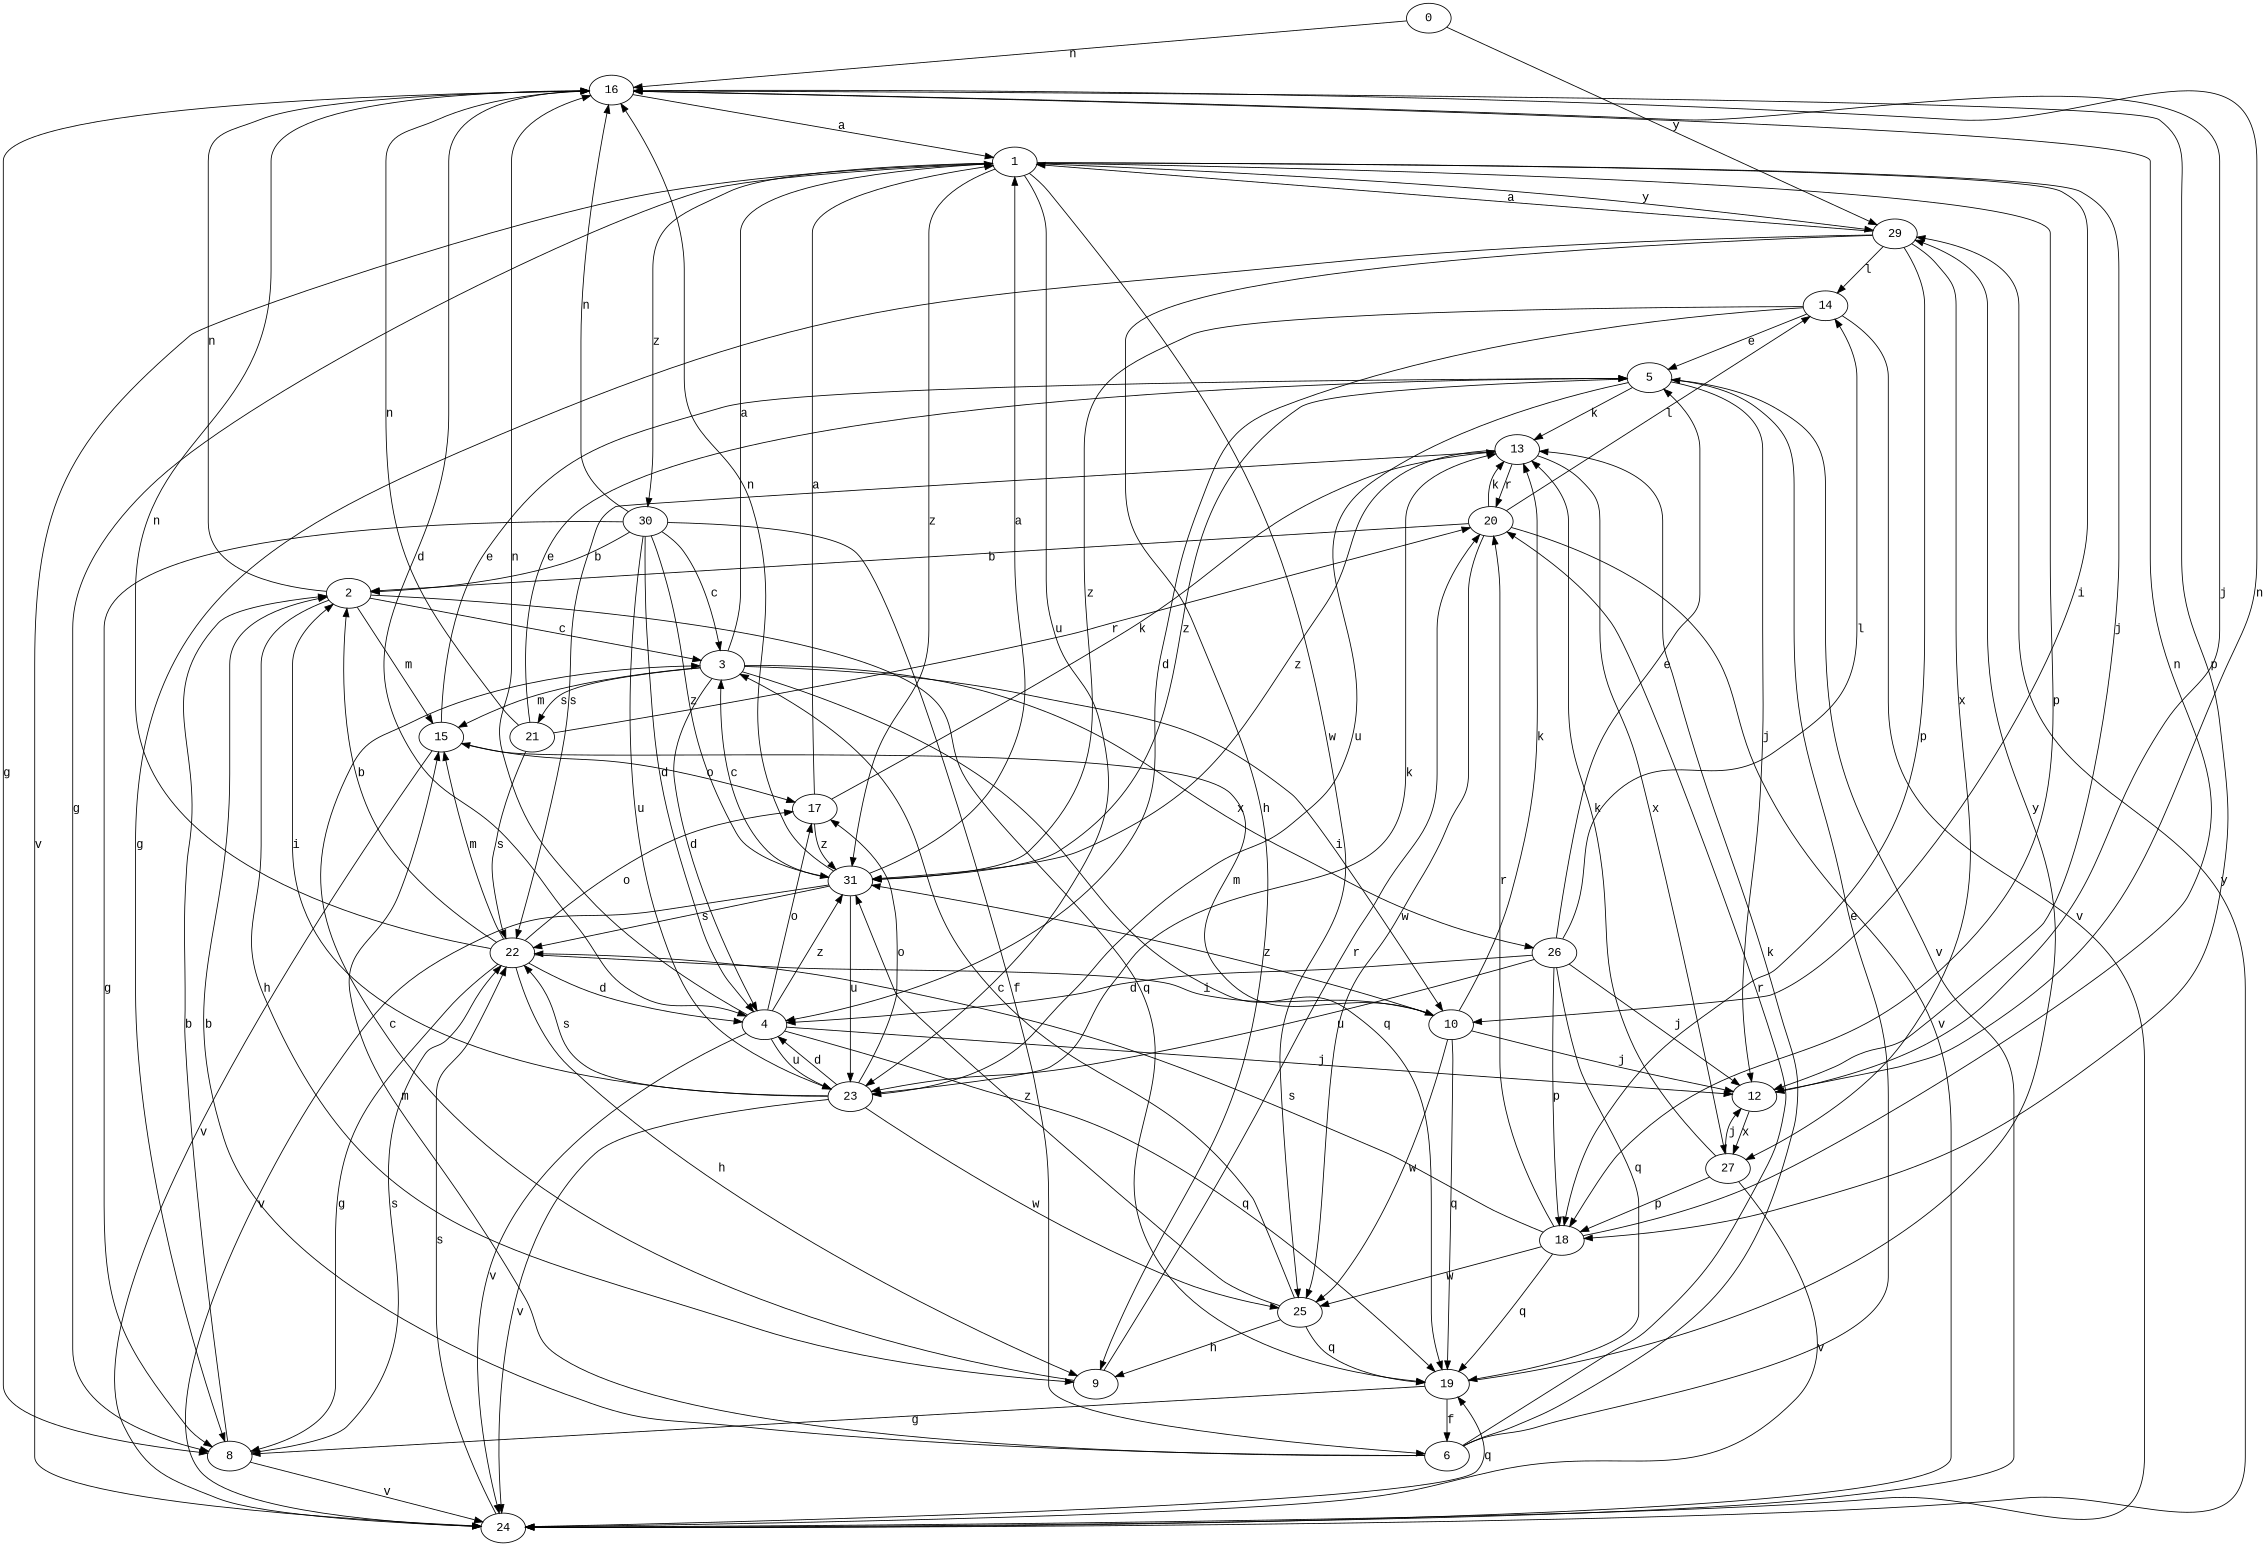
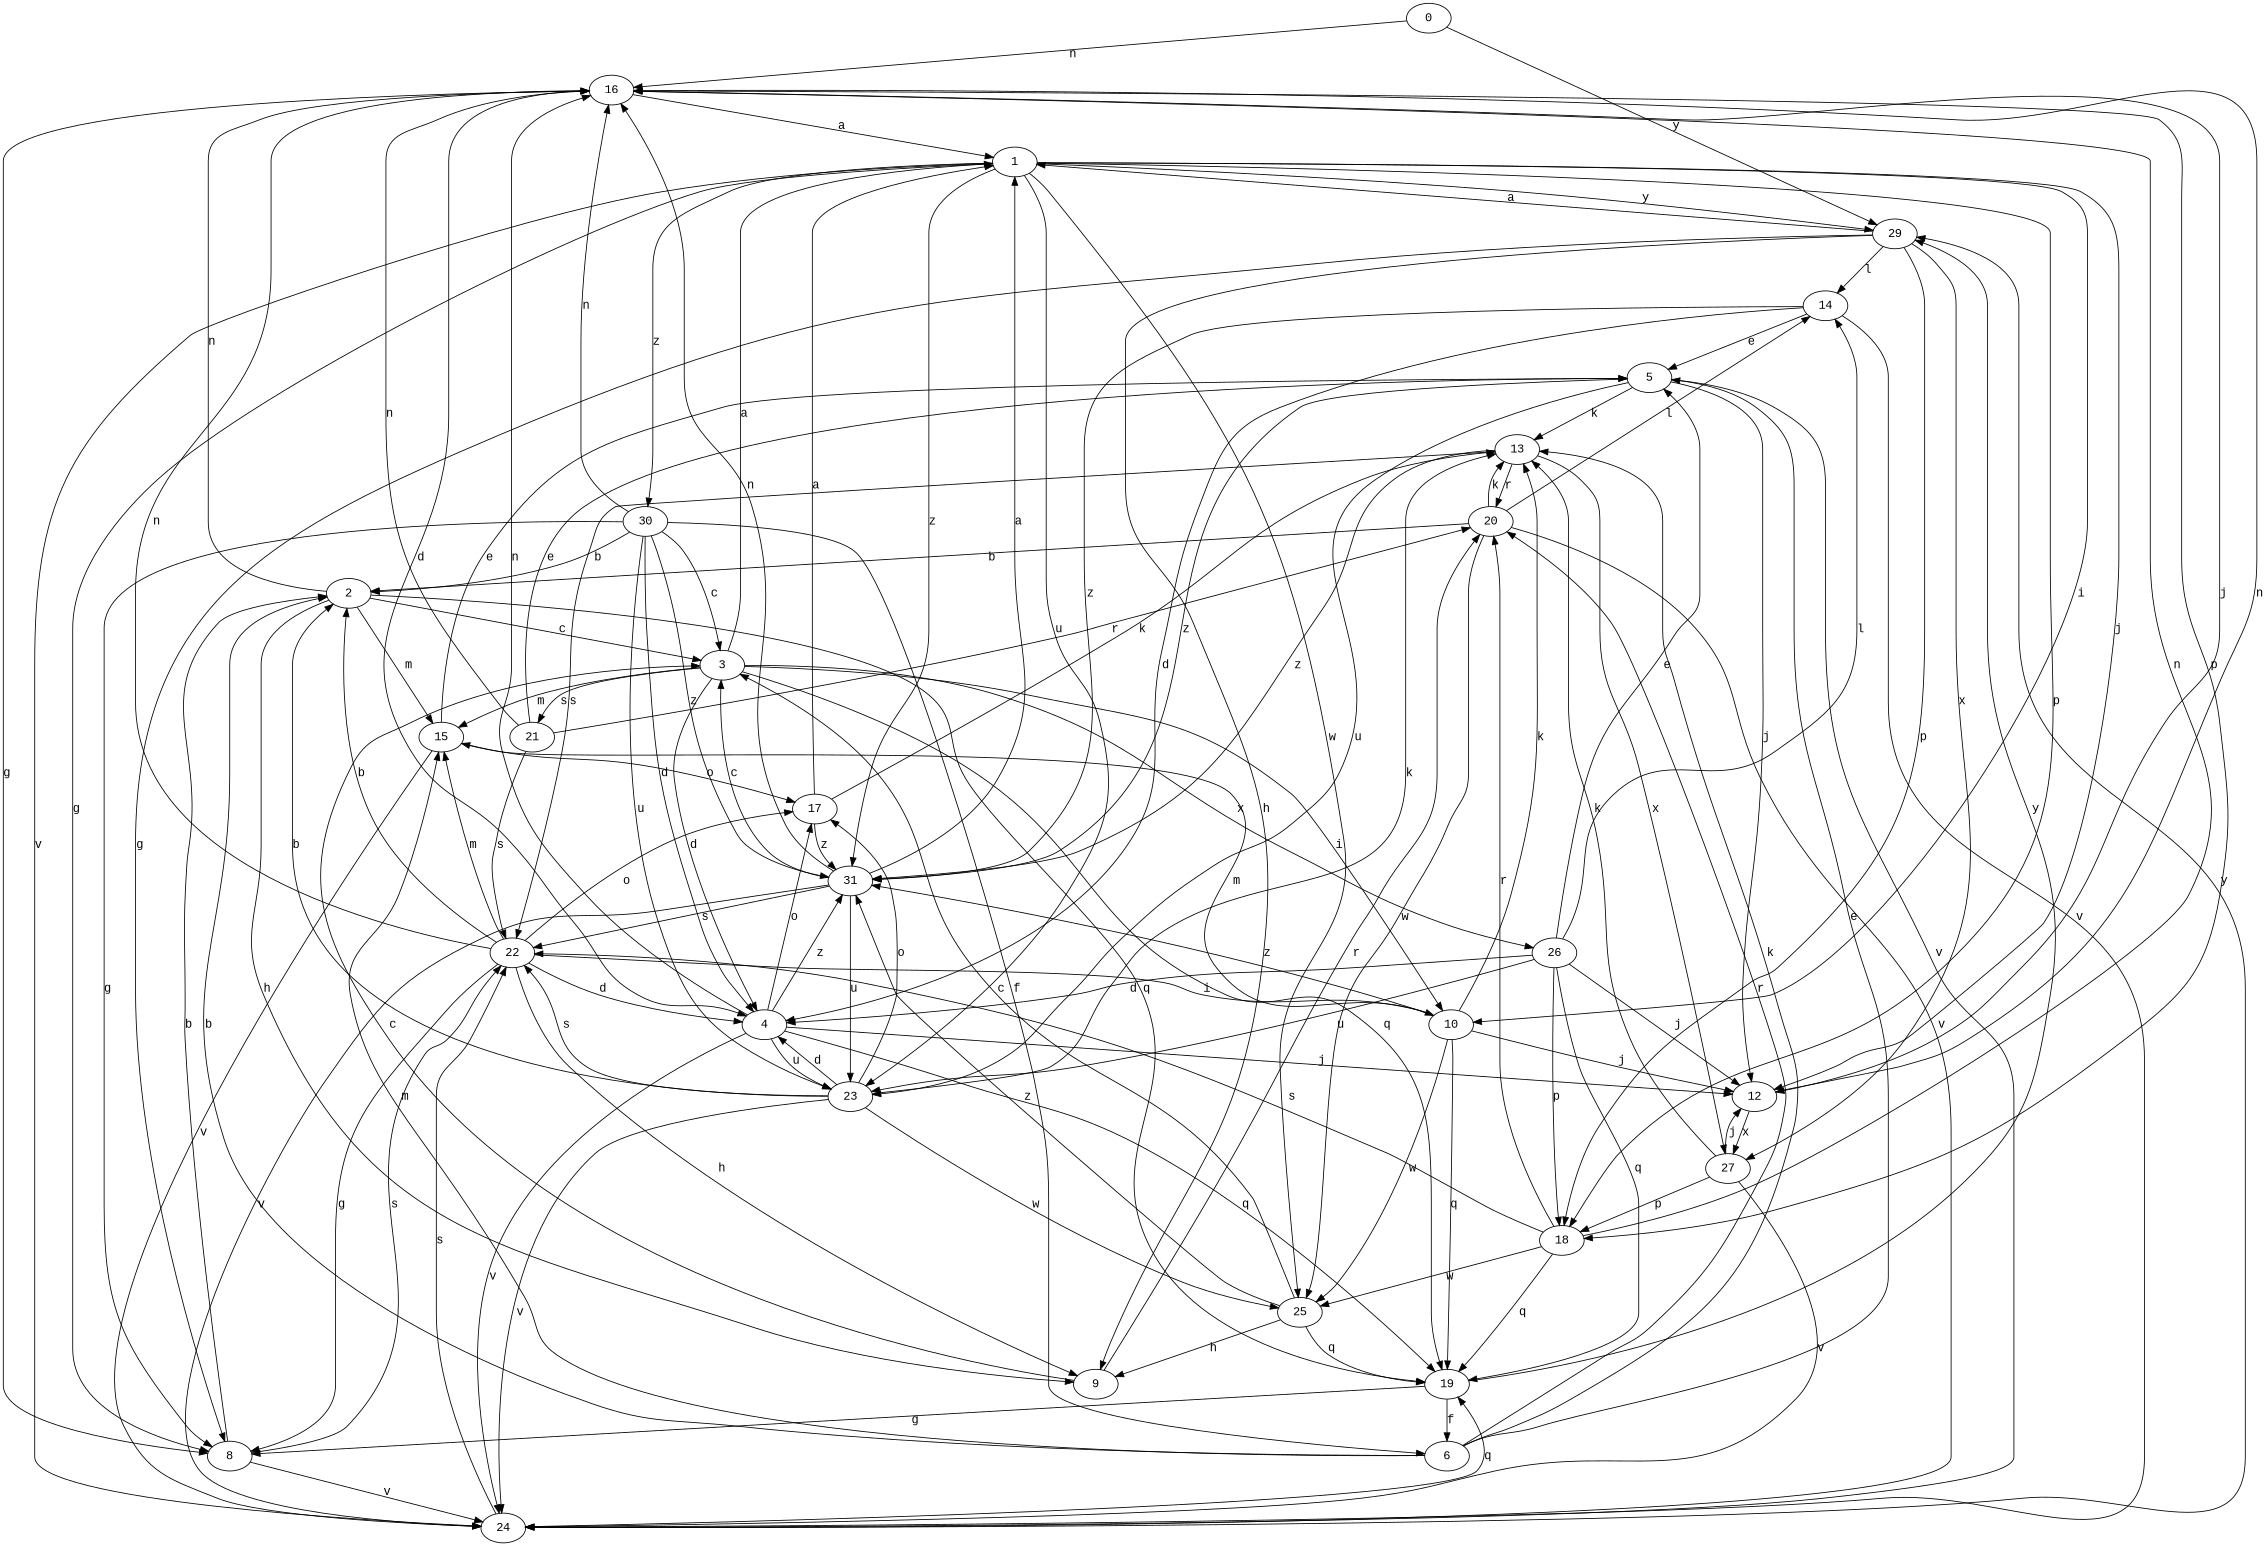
(296, 845) -> (296, 845)
